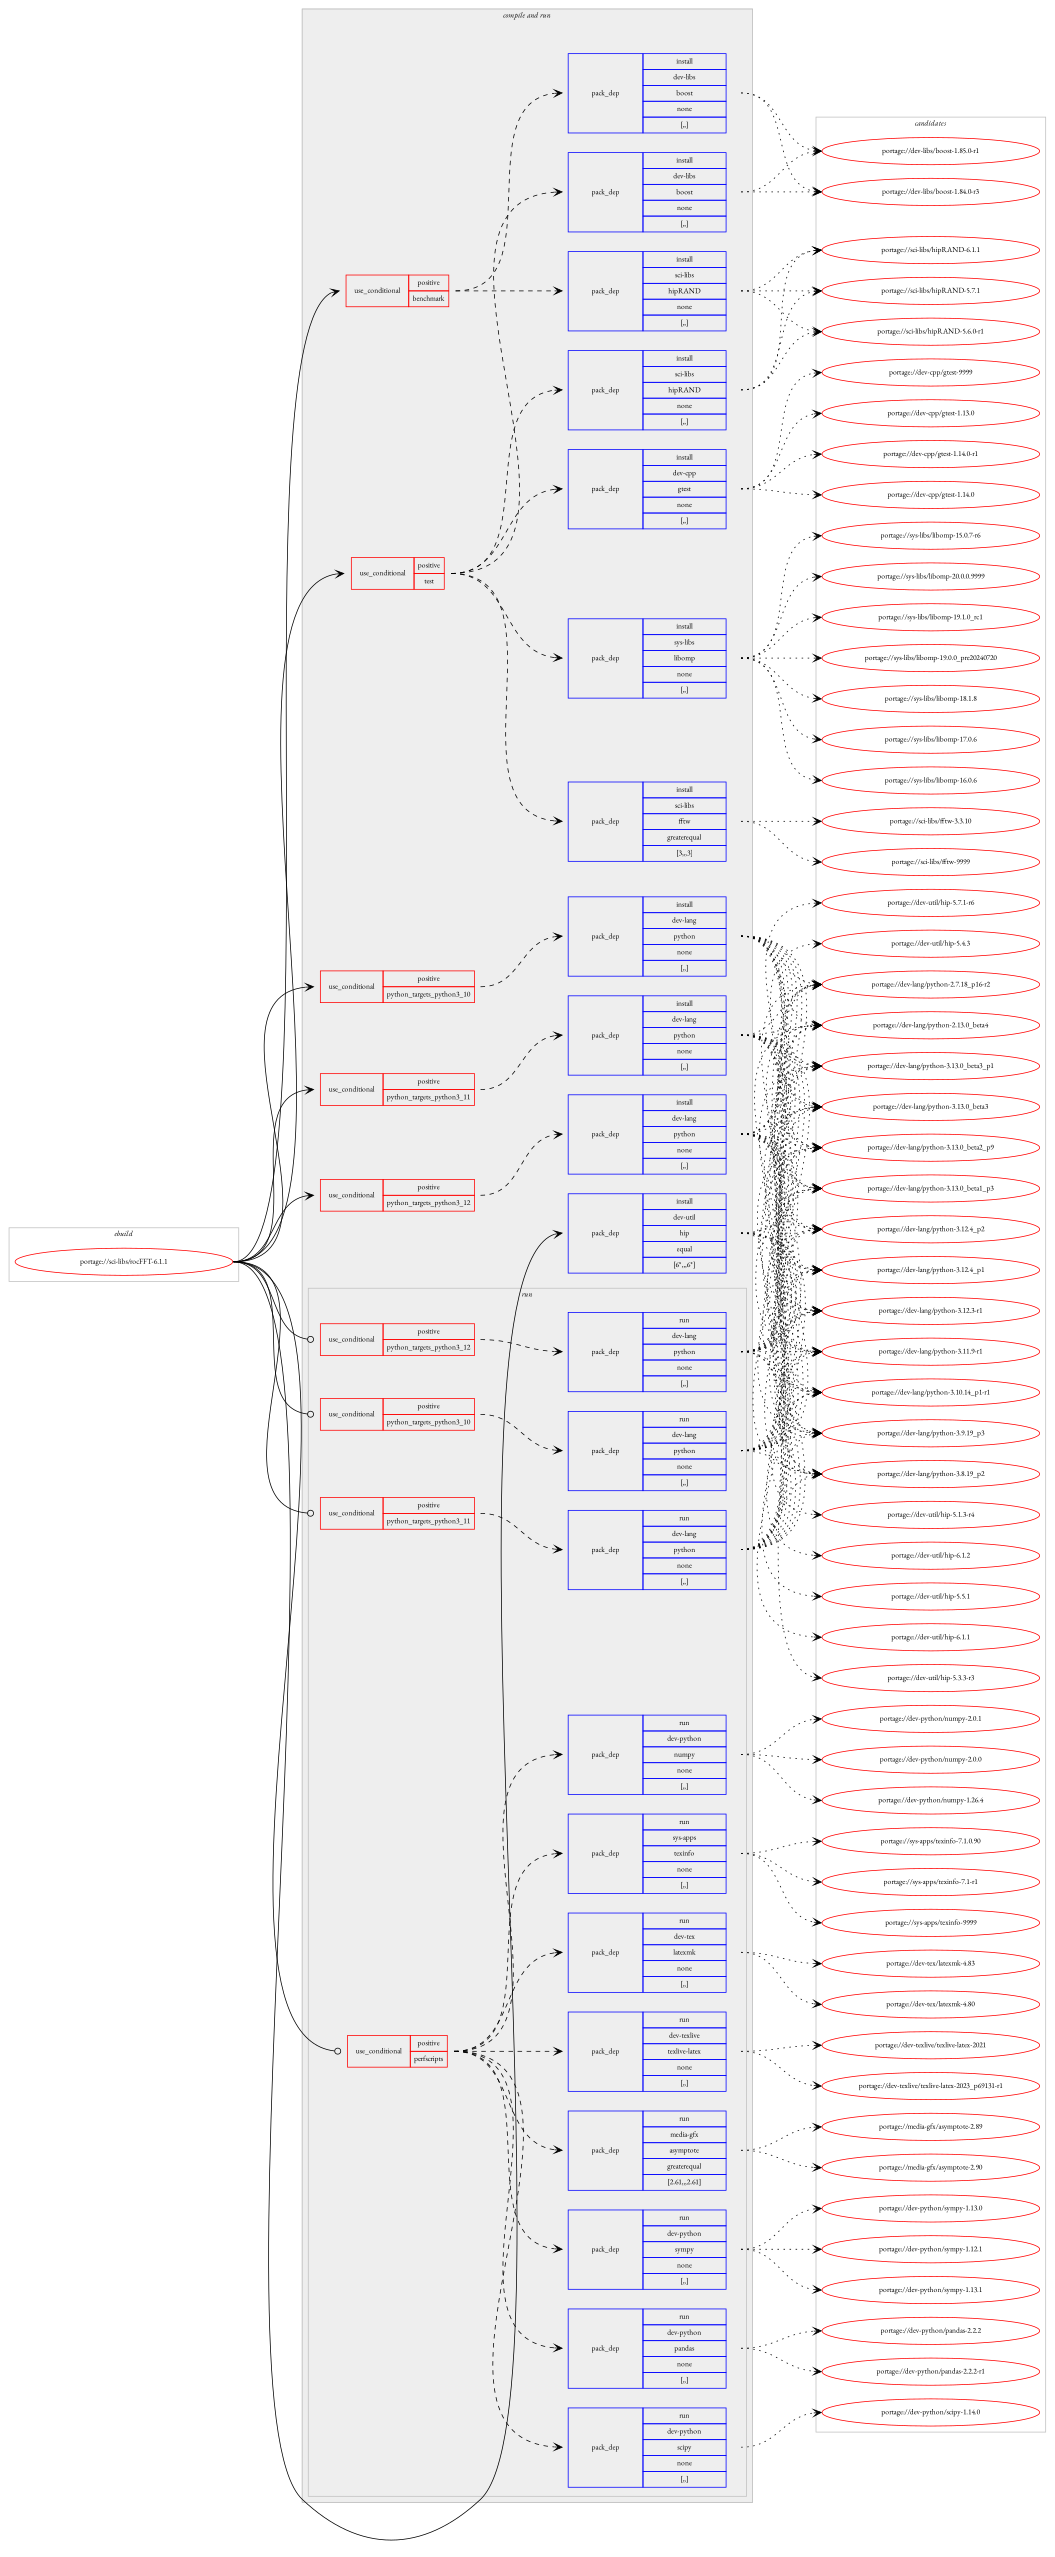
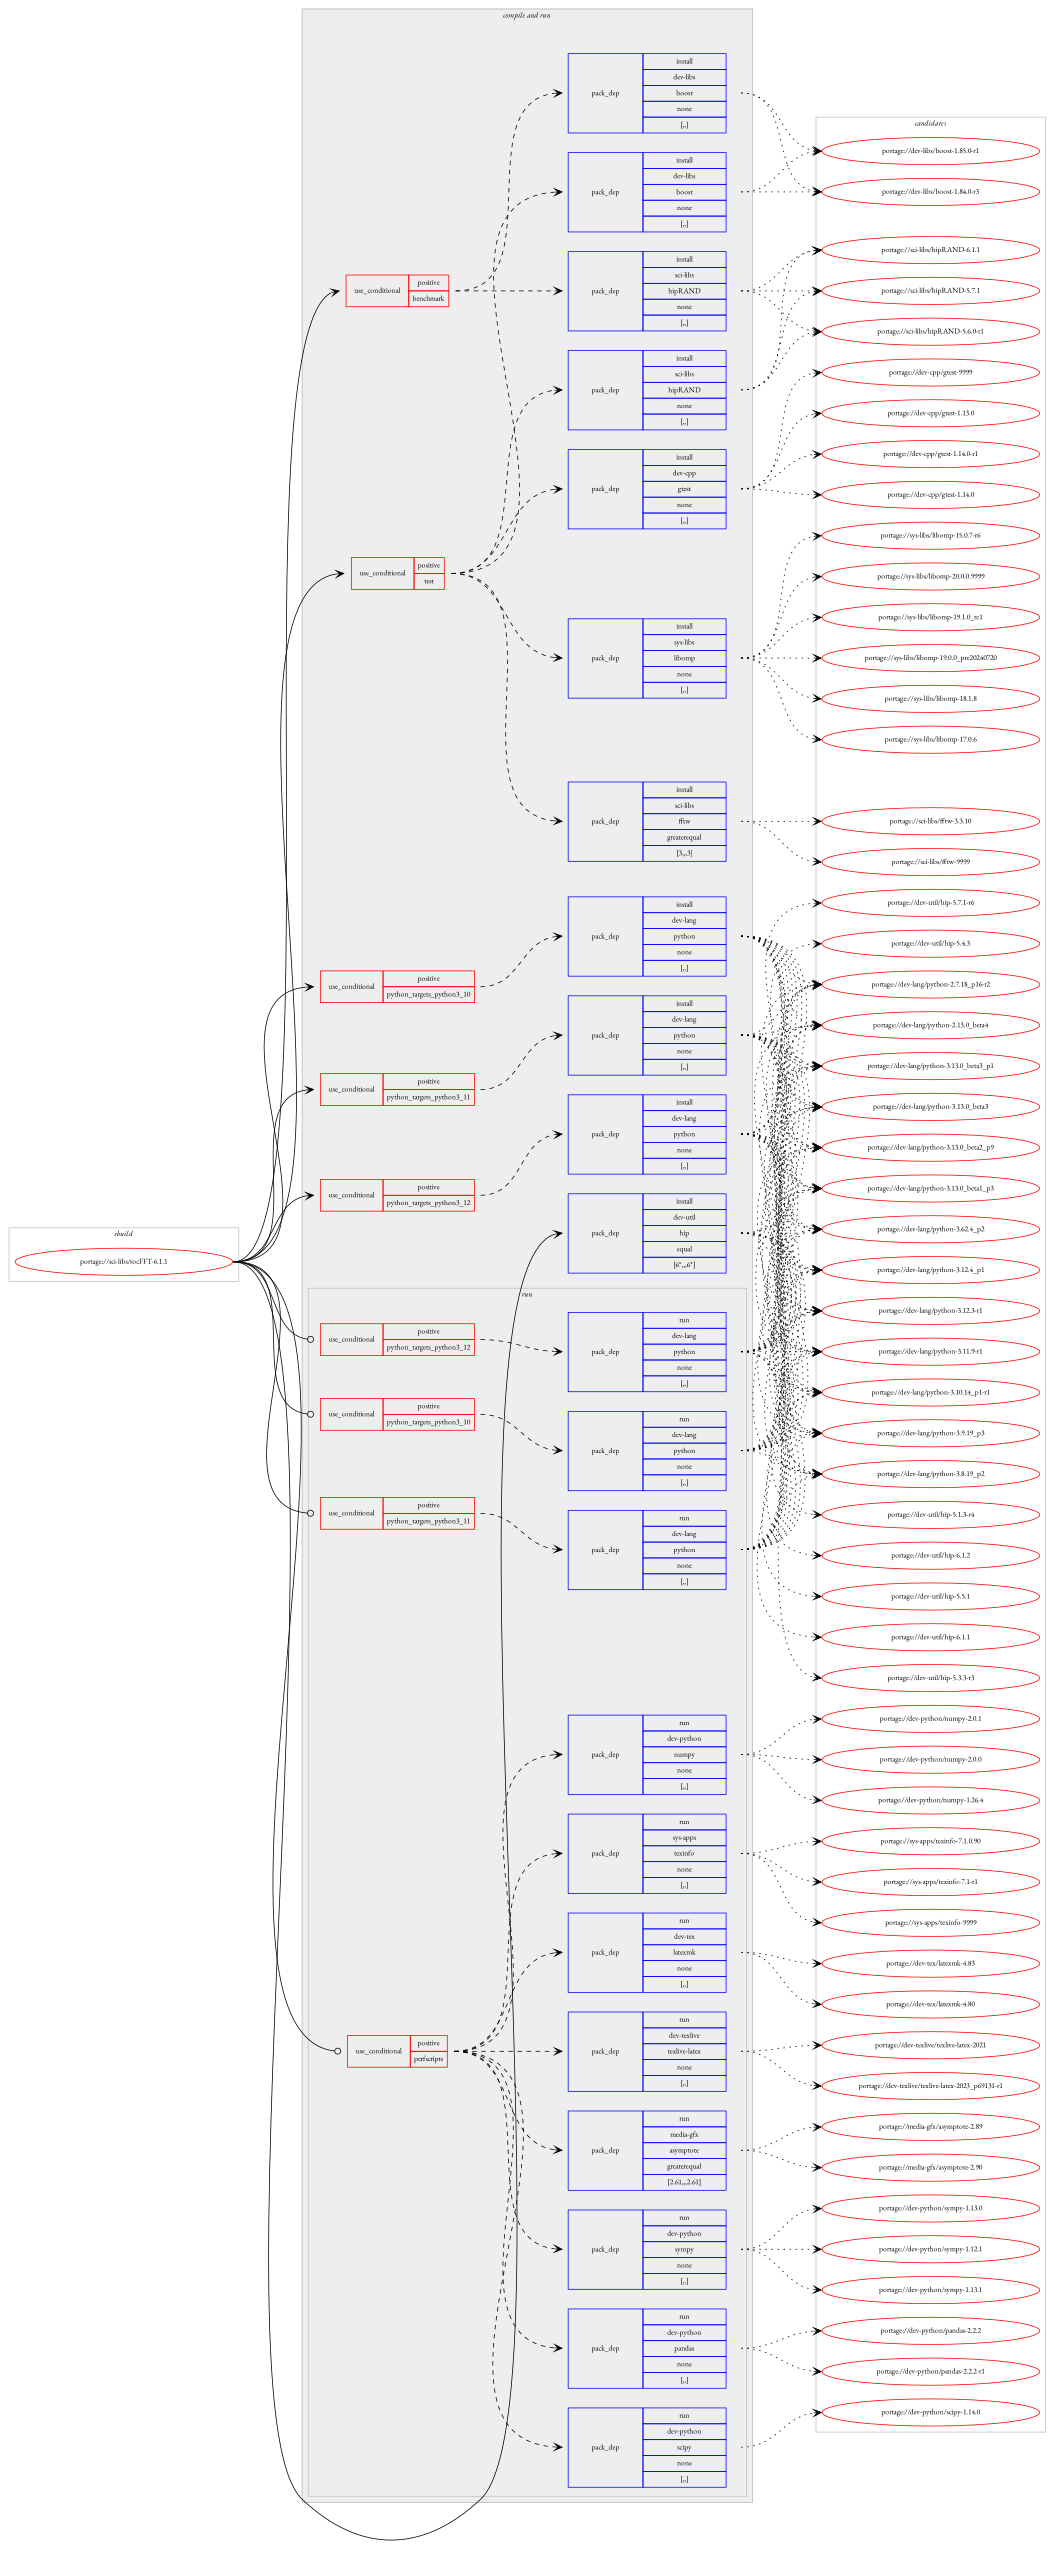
(931, 780) -> none
(931, 1229) -> (931, 1229)
